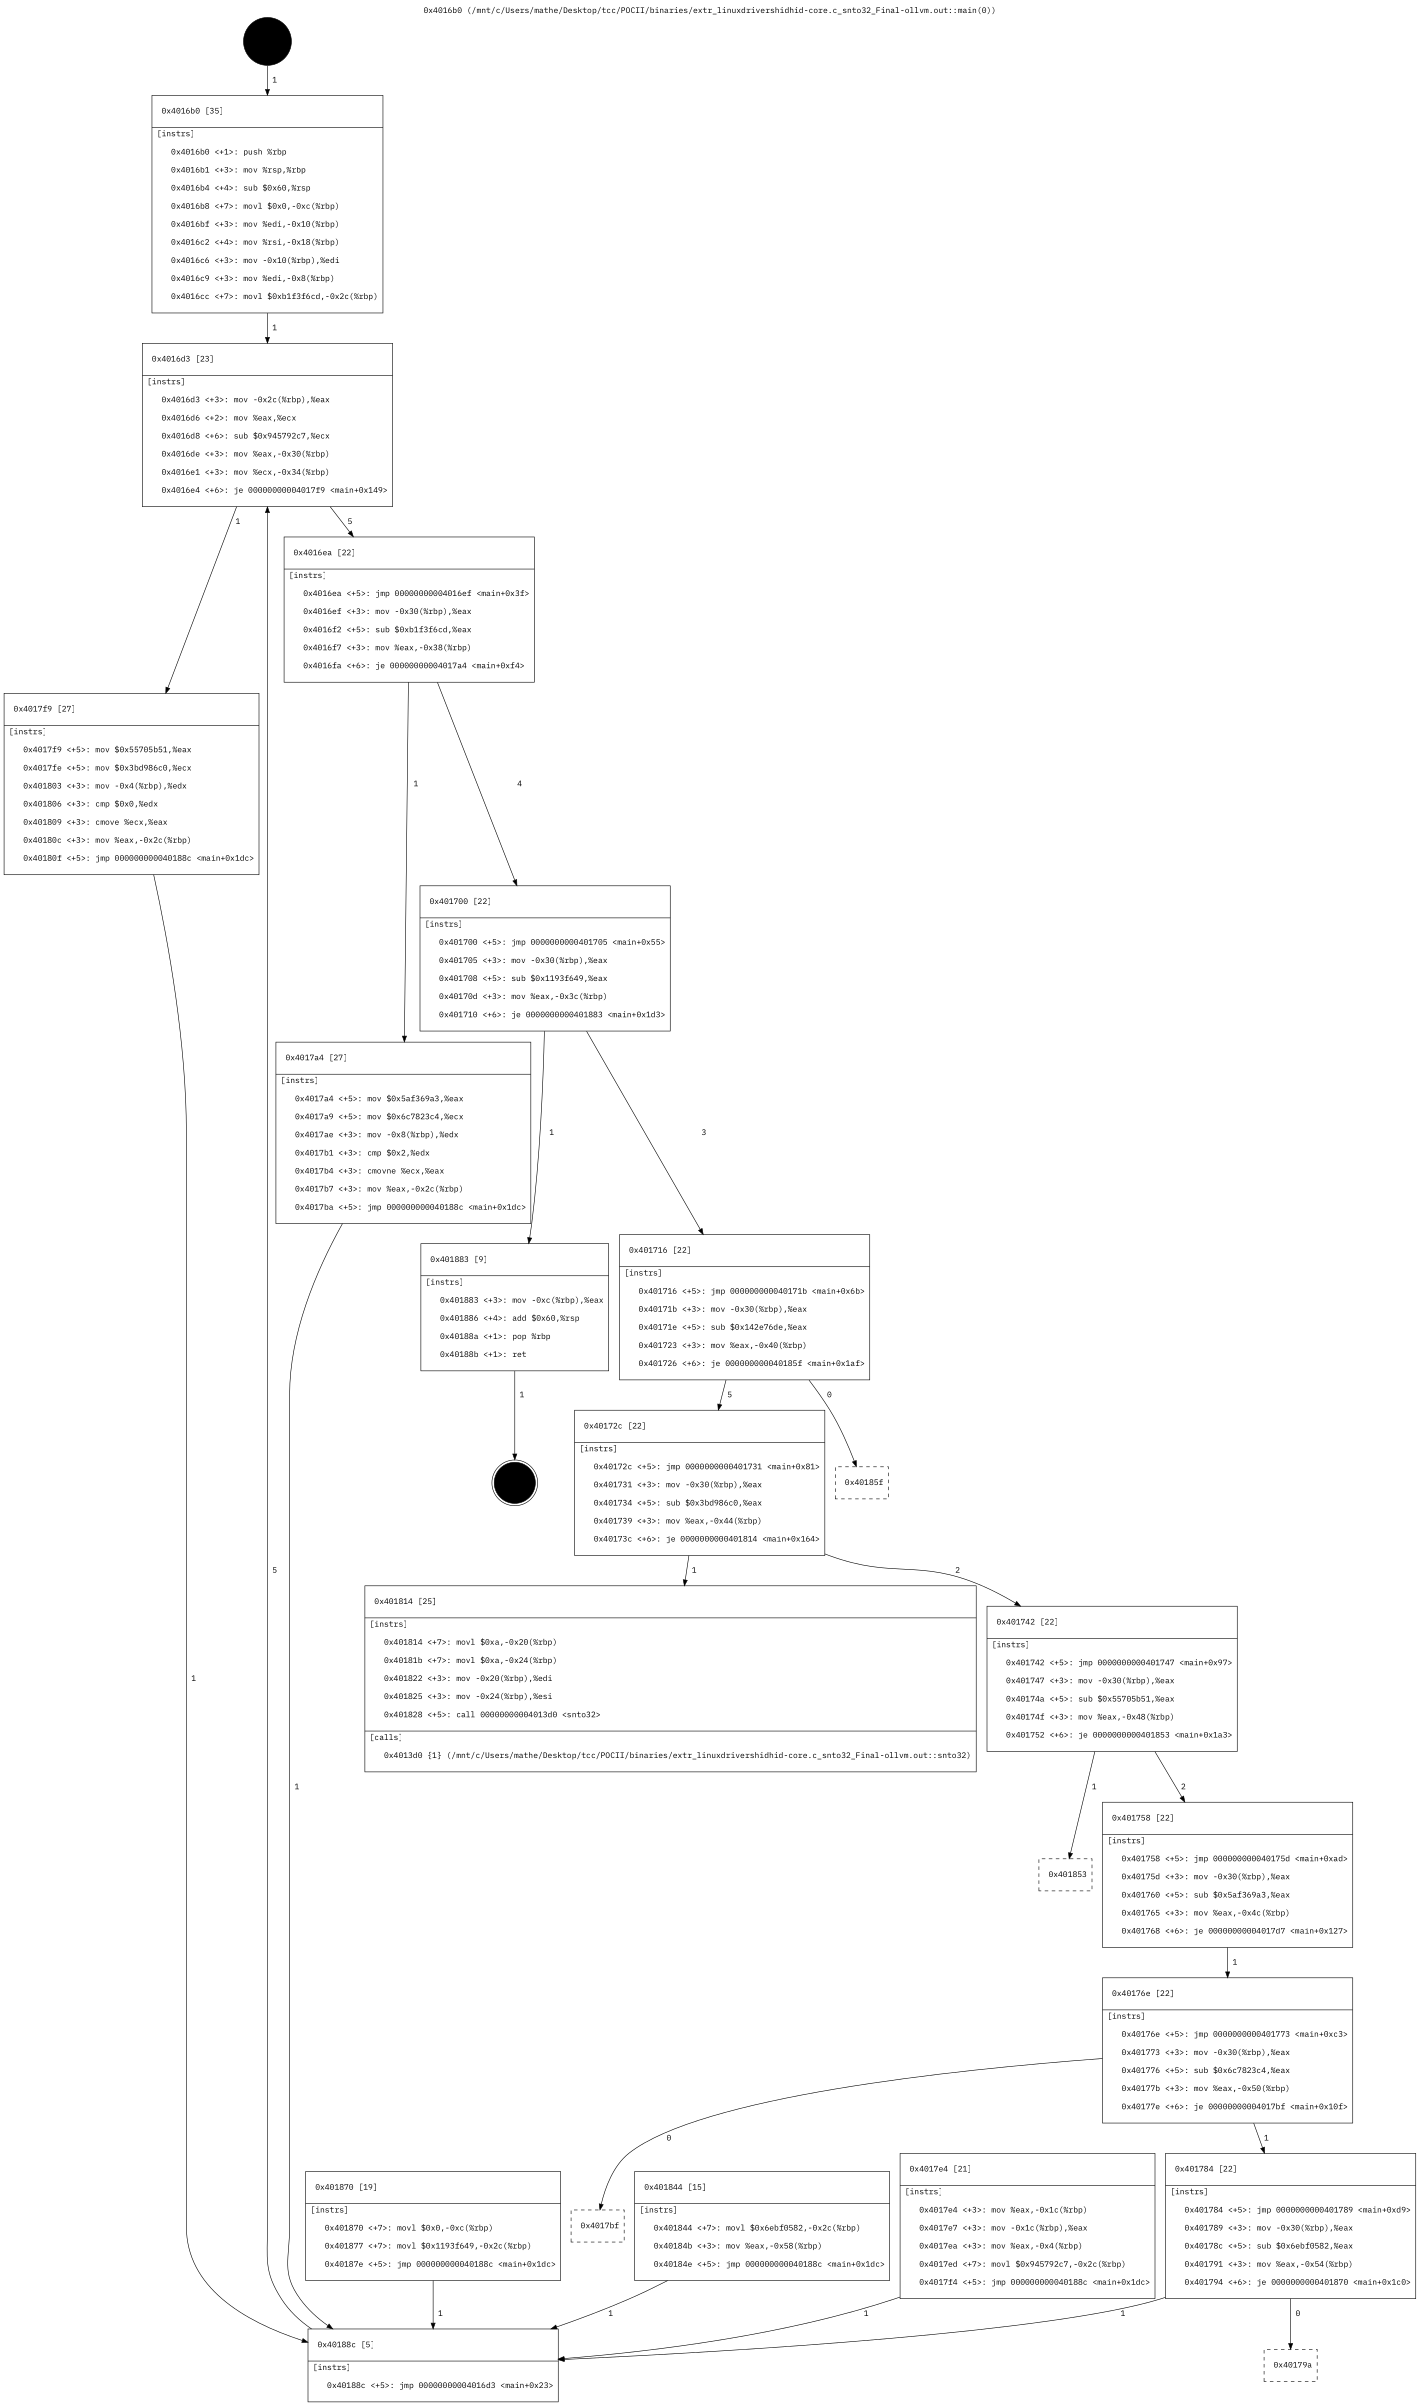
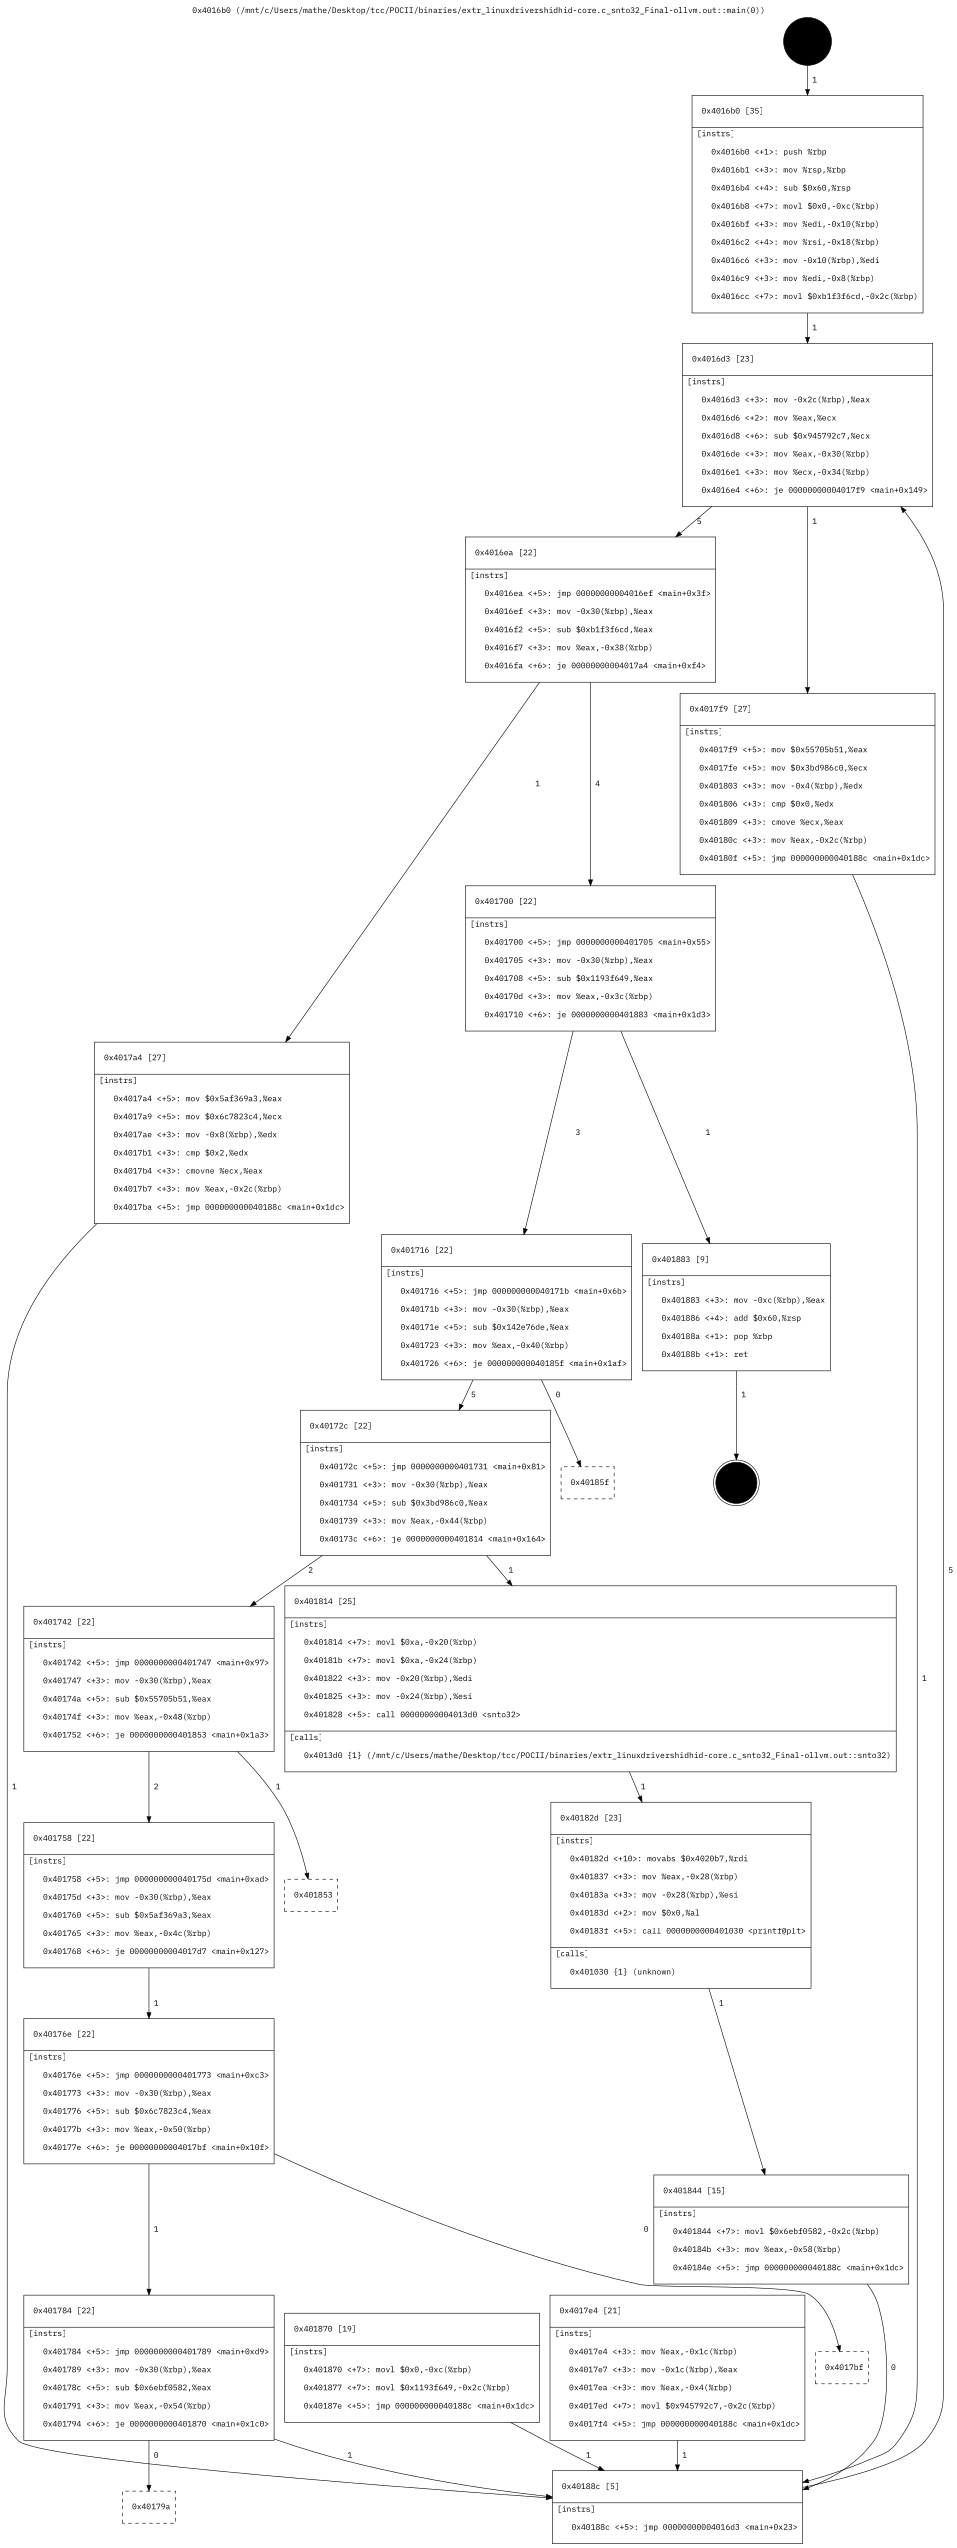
none -> (681, 1895)
(608, 2314) -> (891, 2368)
